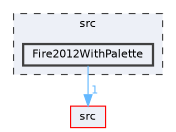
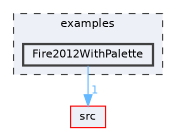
(88, 24) -> (88, 24)
